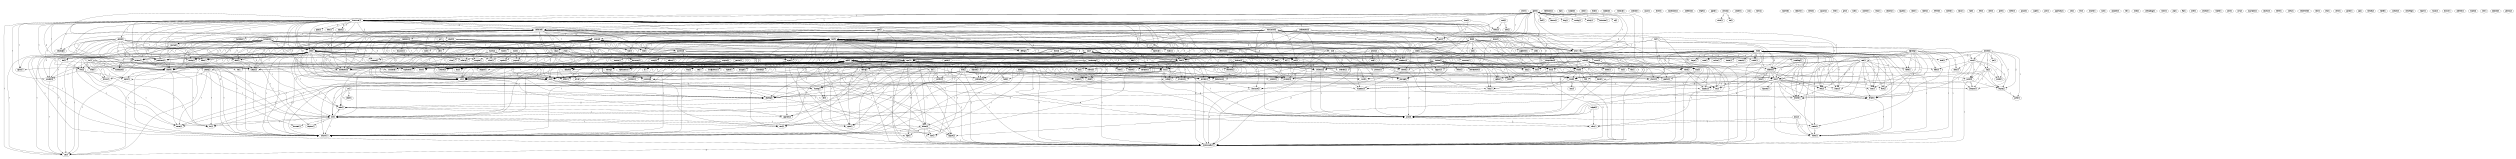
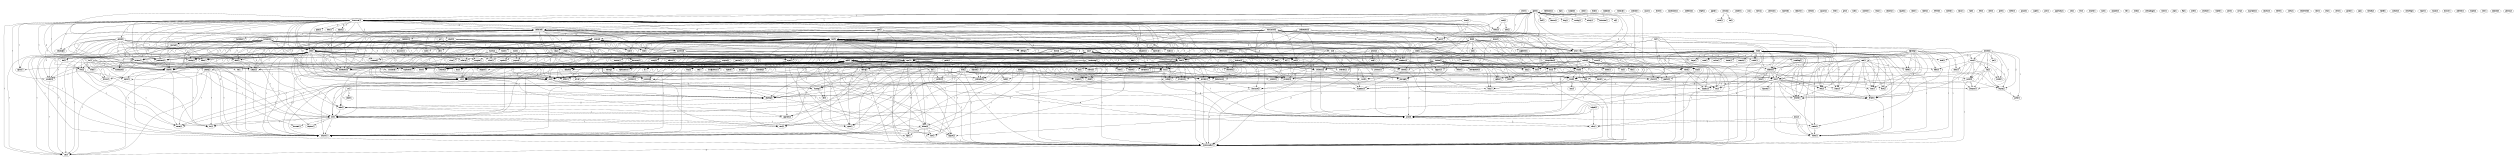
none -> (1772, 11)
none -> (1143, 51)
(1536, 51) -> none
(336, 113) -> (339, 113)
